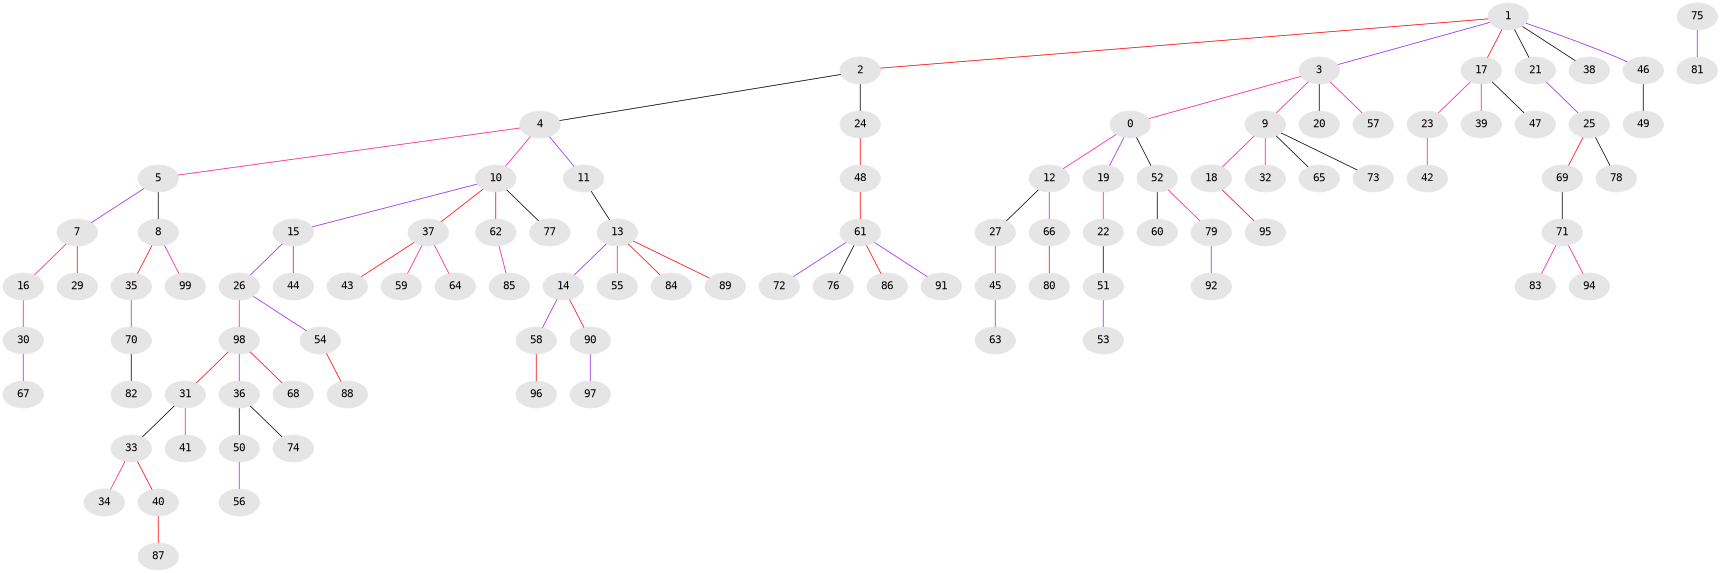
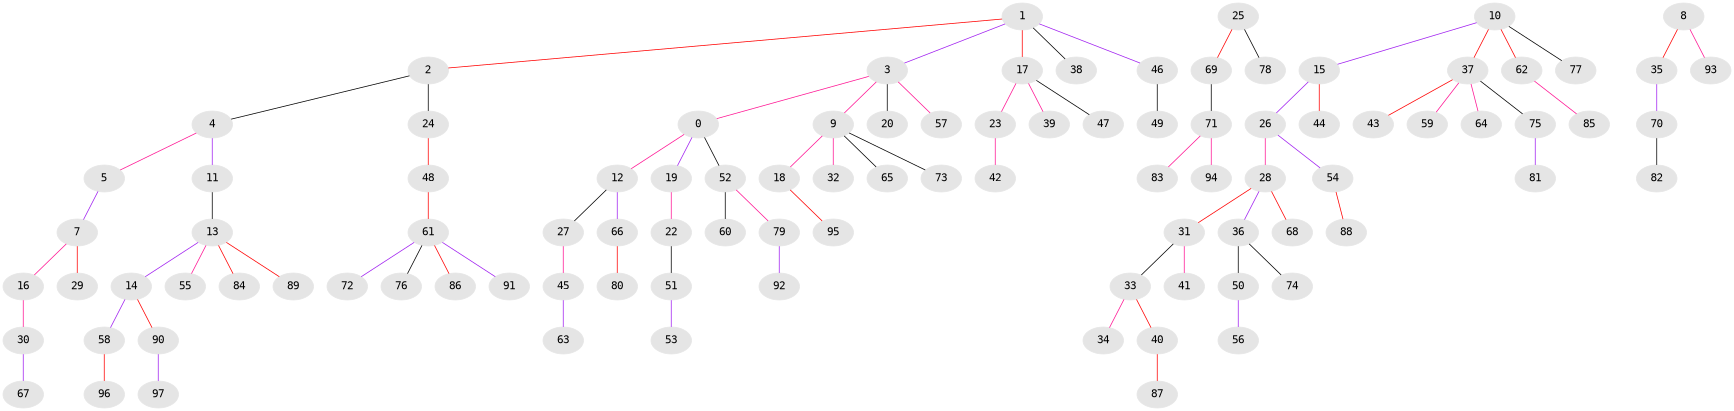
(1535, 70) -> none
none -> (1502, 98)
(518, 152) -> none
(158, 206) -> none
(185, 286) -> (1711, 70)
(239, 340) -> (1265, 178)
